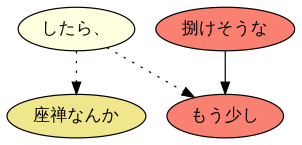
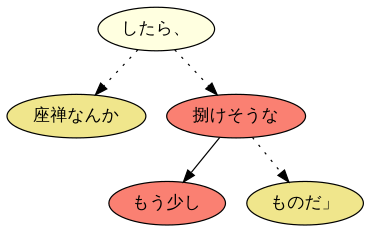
(145, 69) -> (192, 68)
none -> (305, 203)
